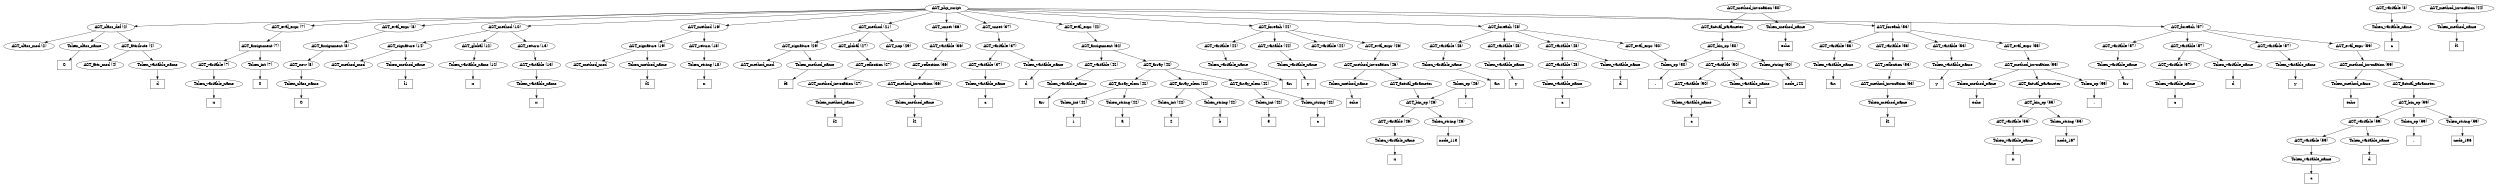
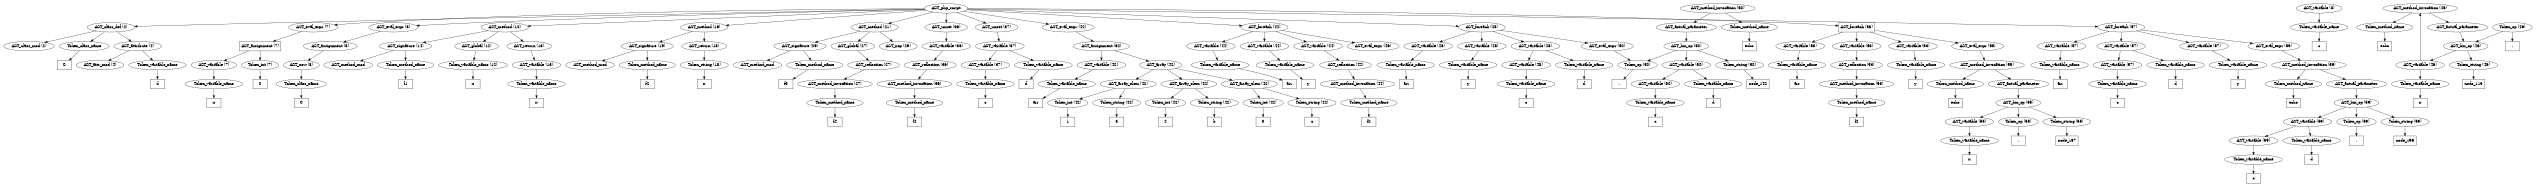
(1378, 55) -> (2420, 38)
none -> (1346, 65)
(2063, 74) -> (2018, 111)
